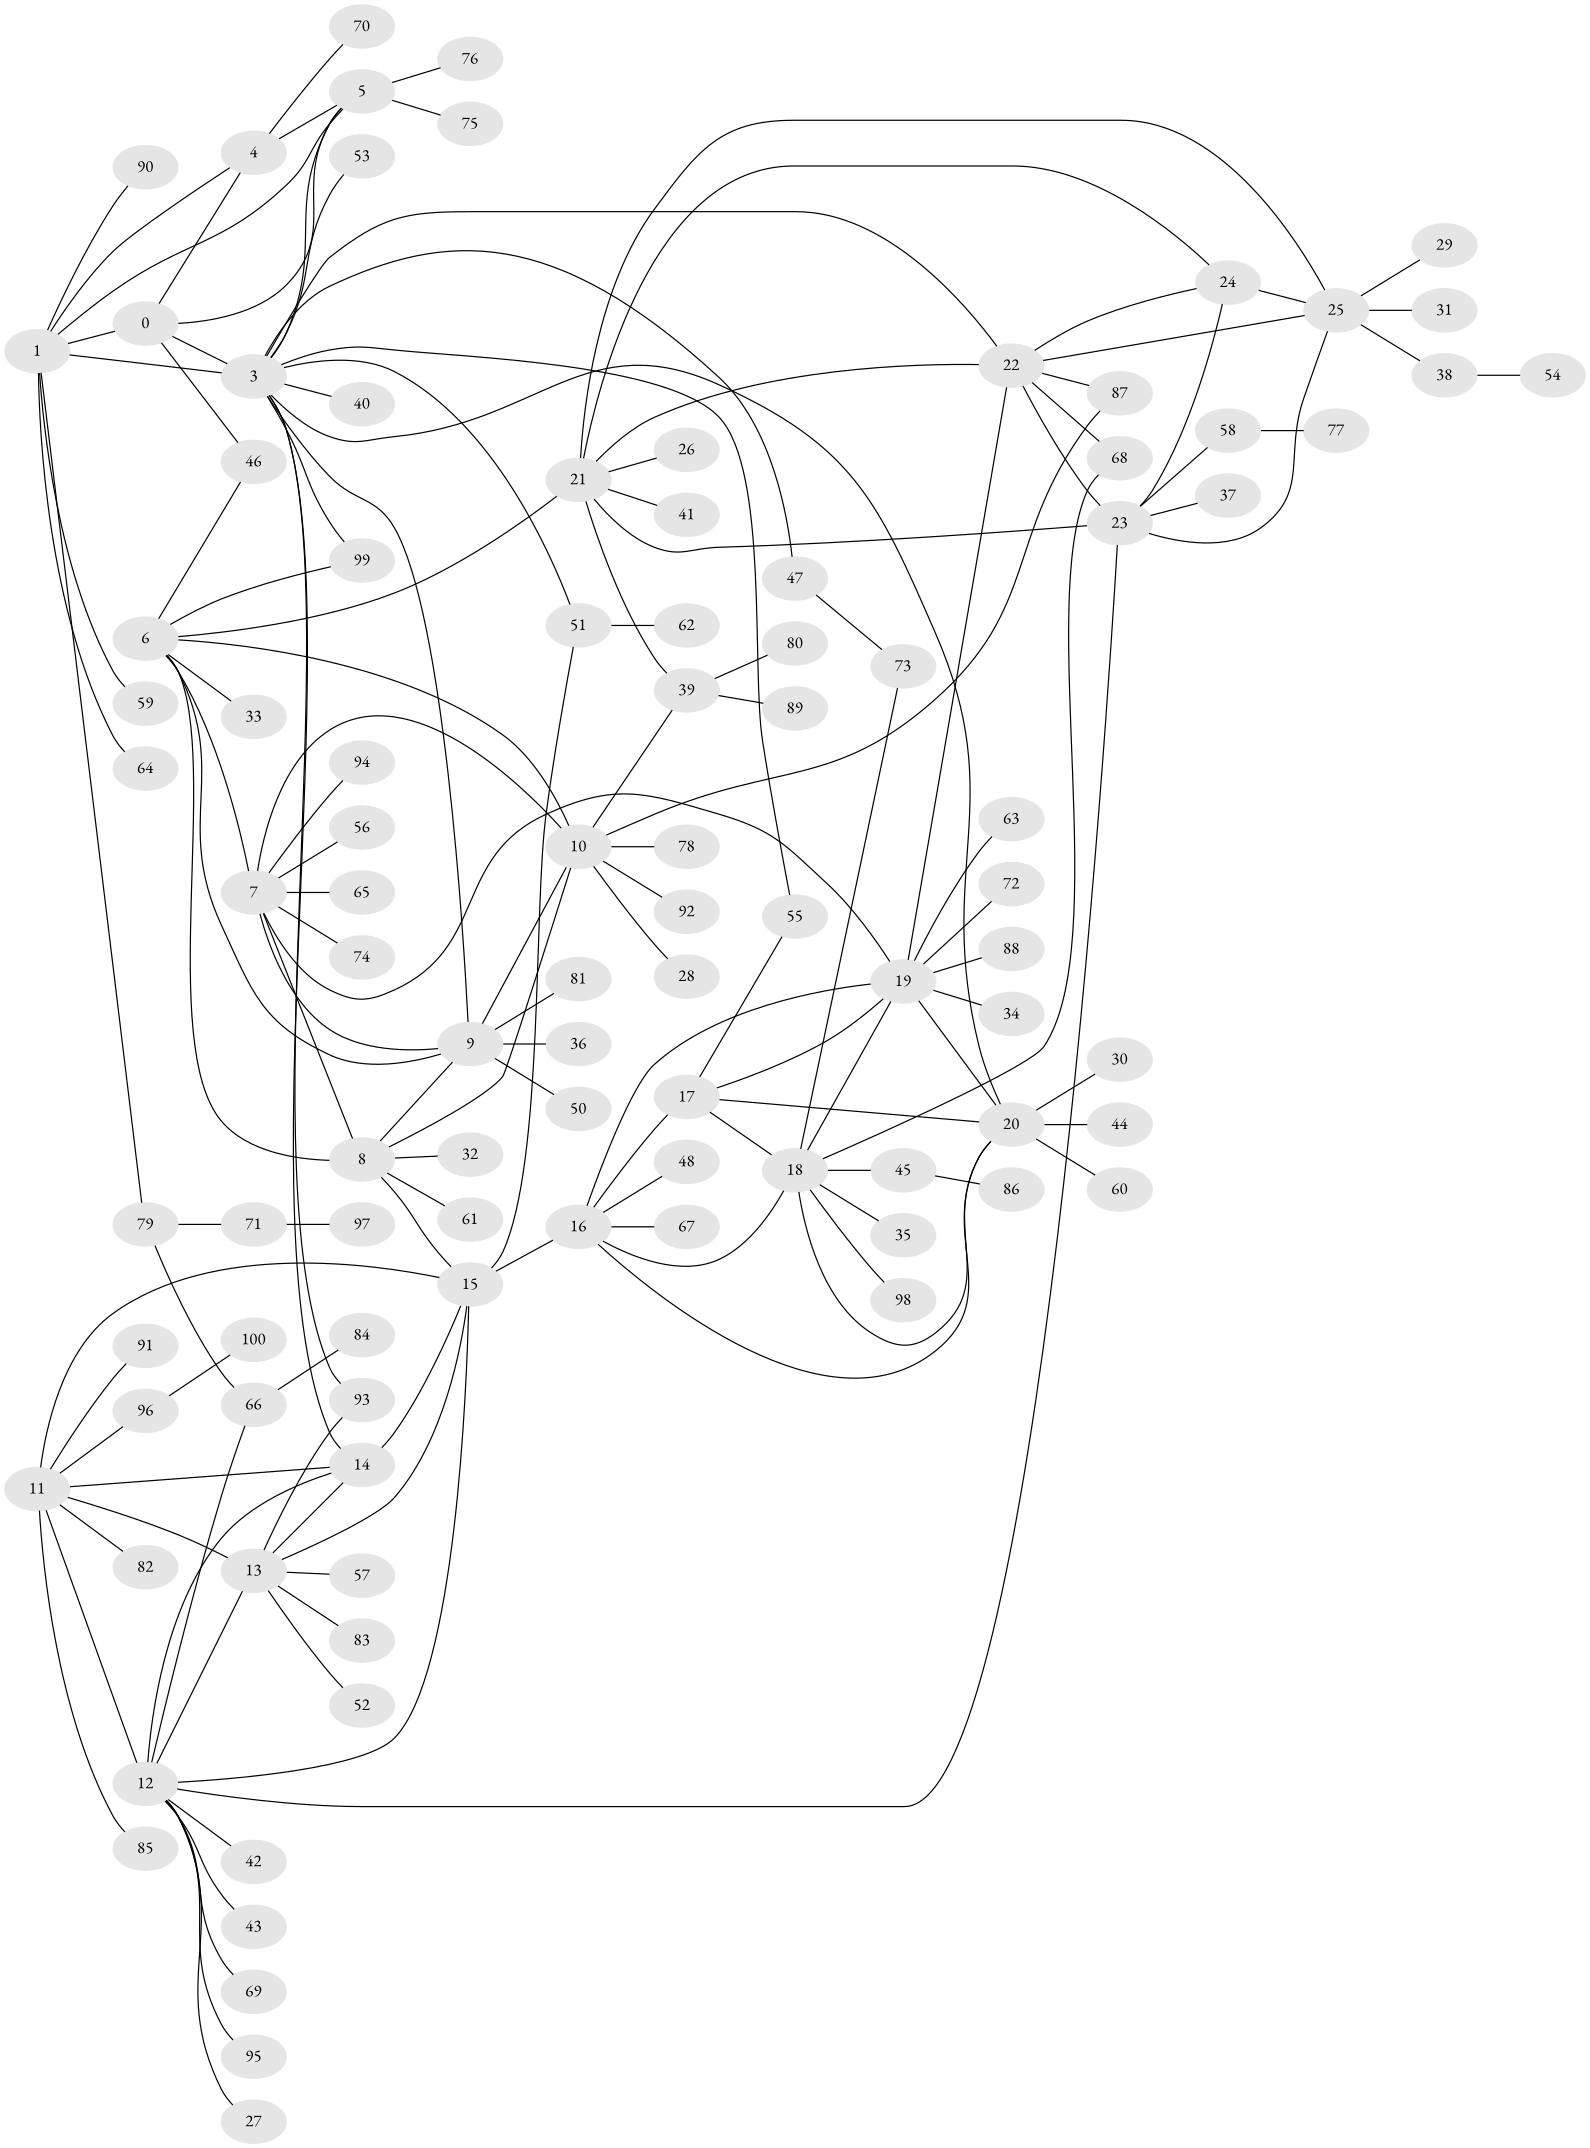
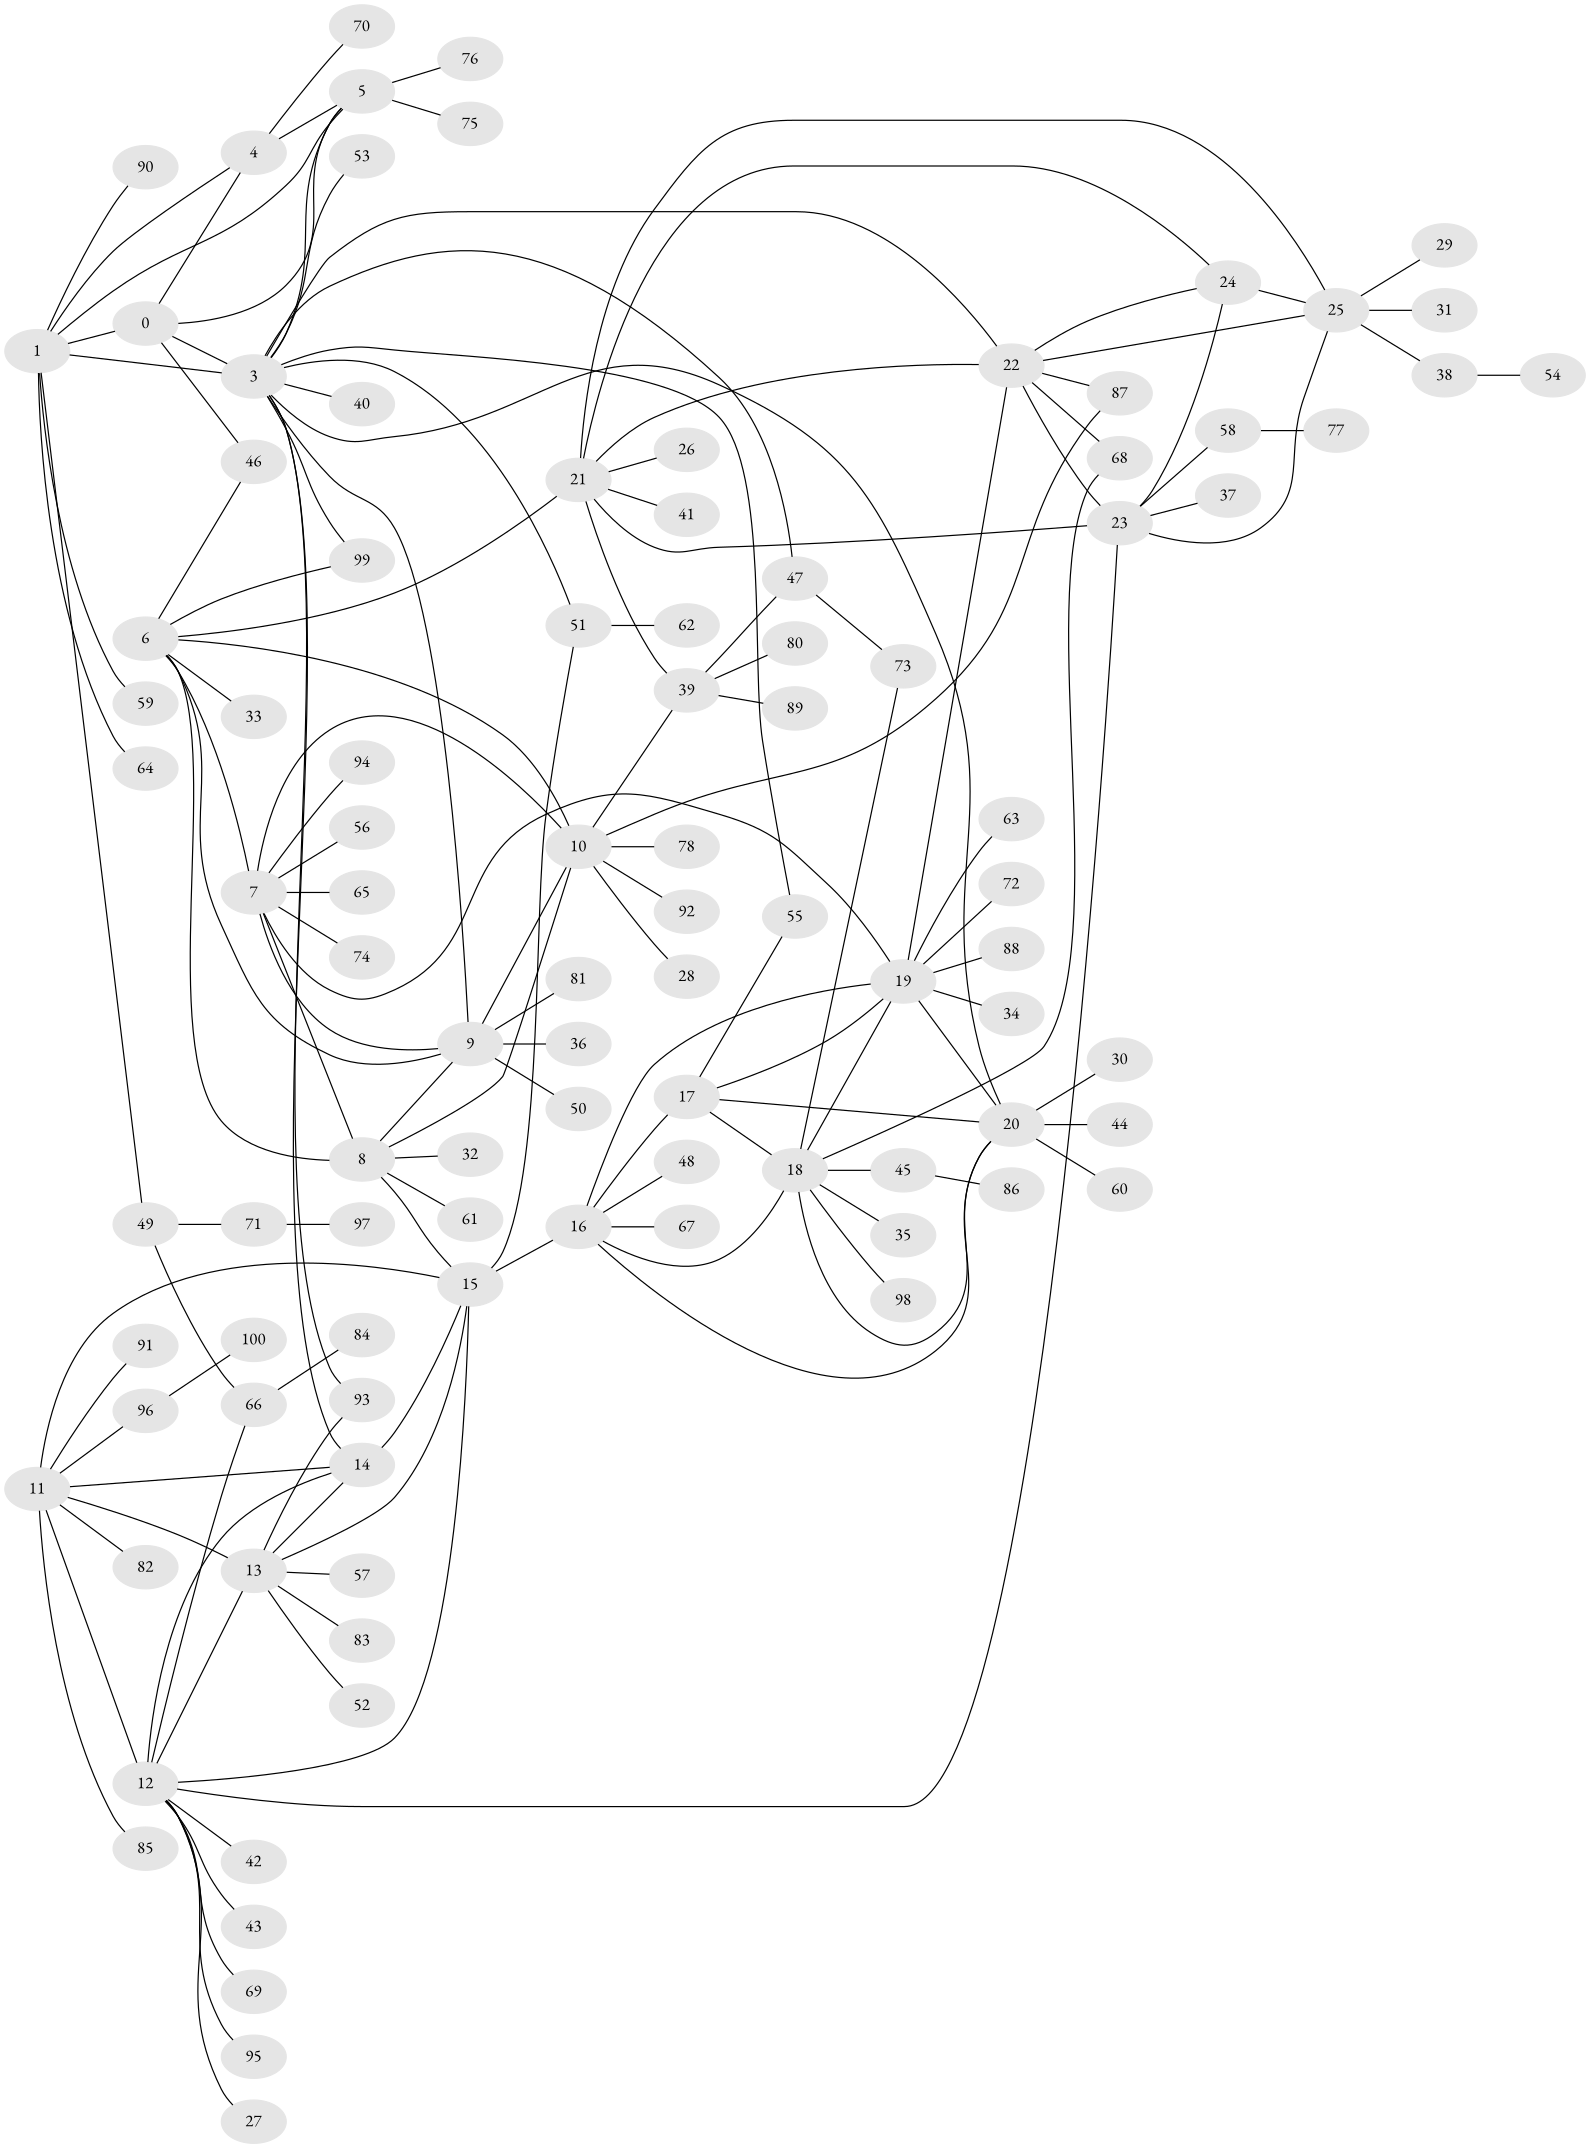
none -> (741, 634)
(146, 1224) -> (146, 1224)
